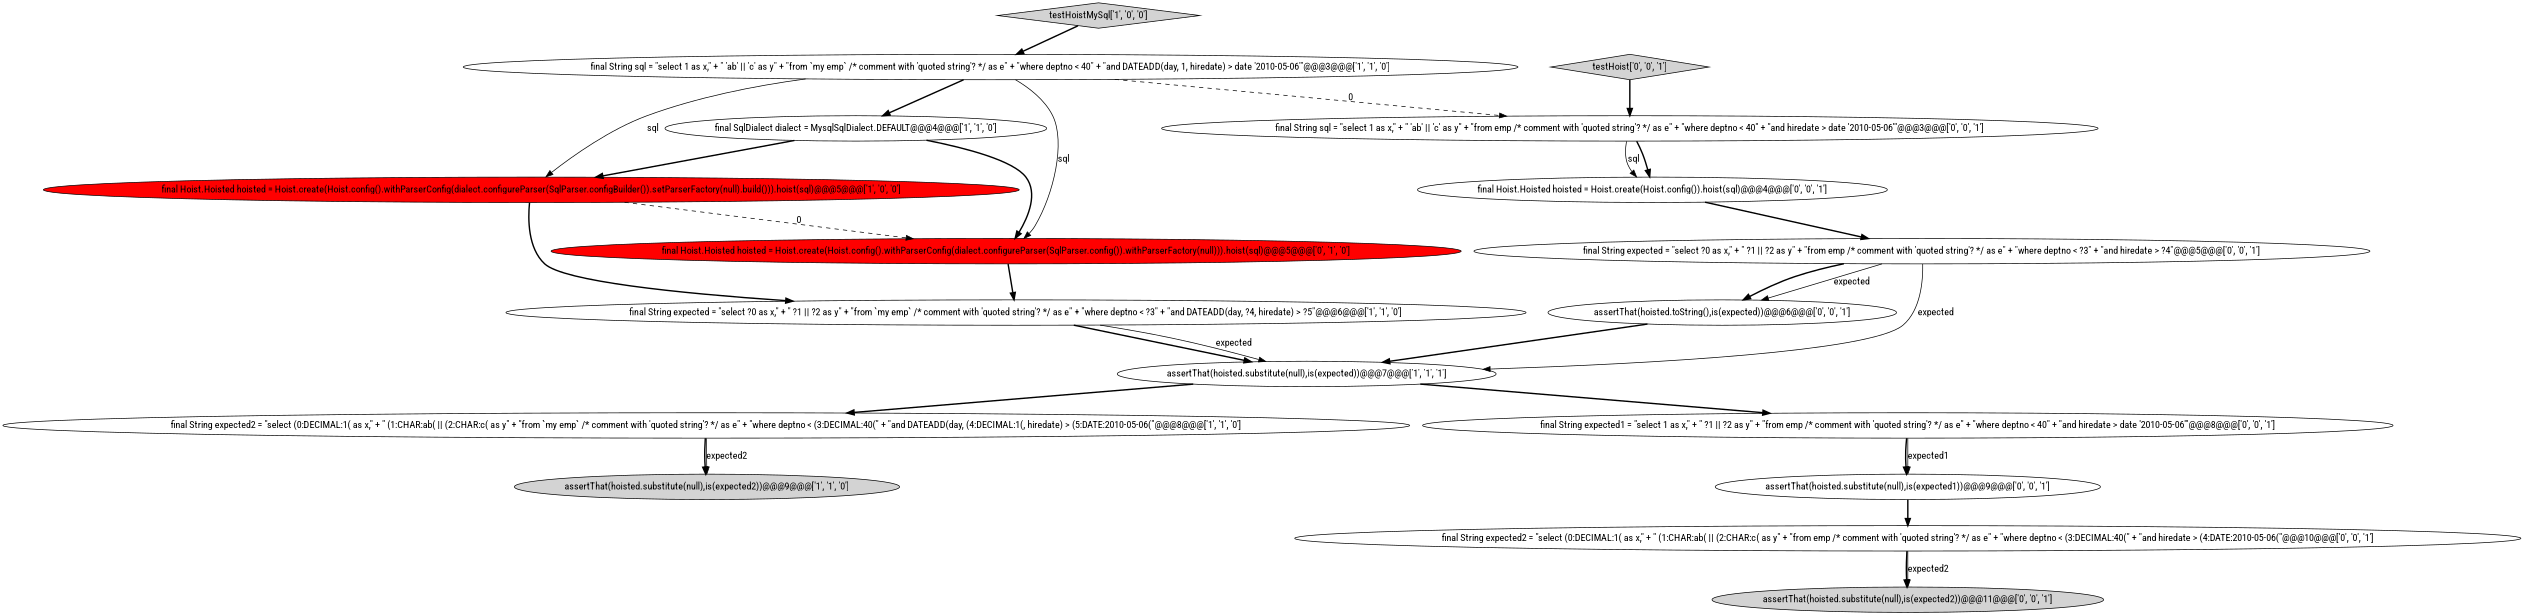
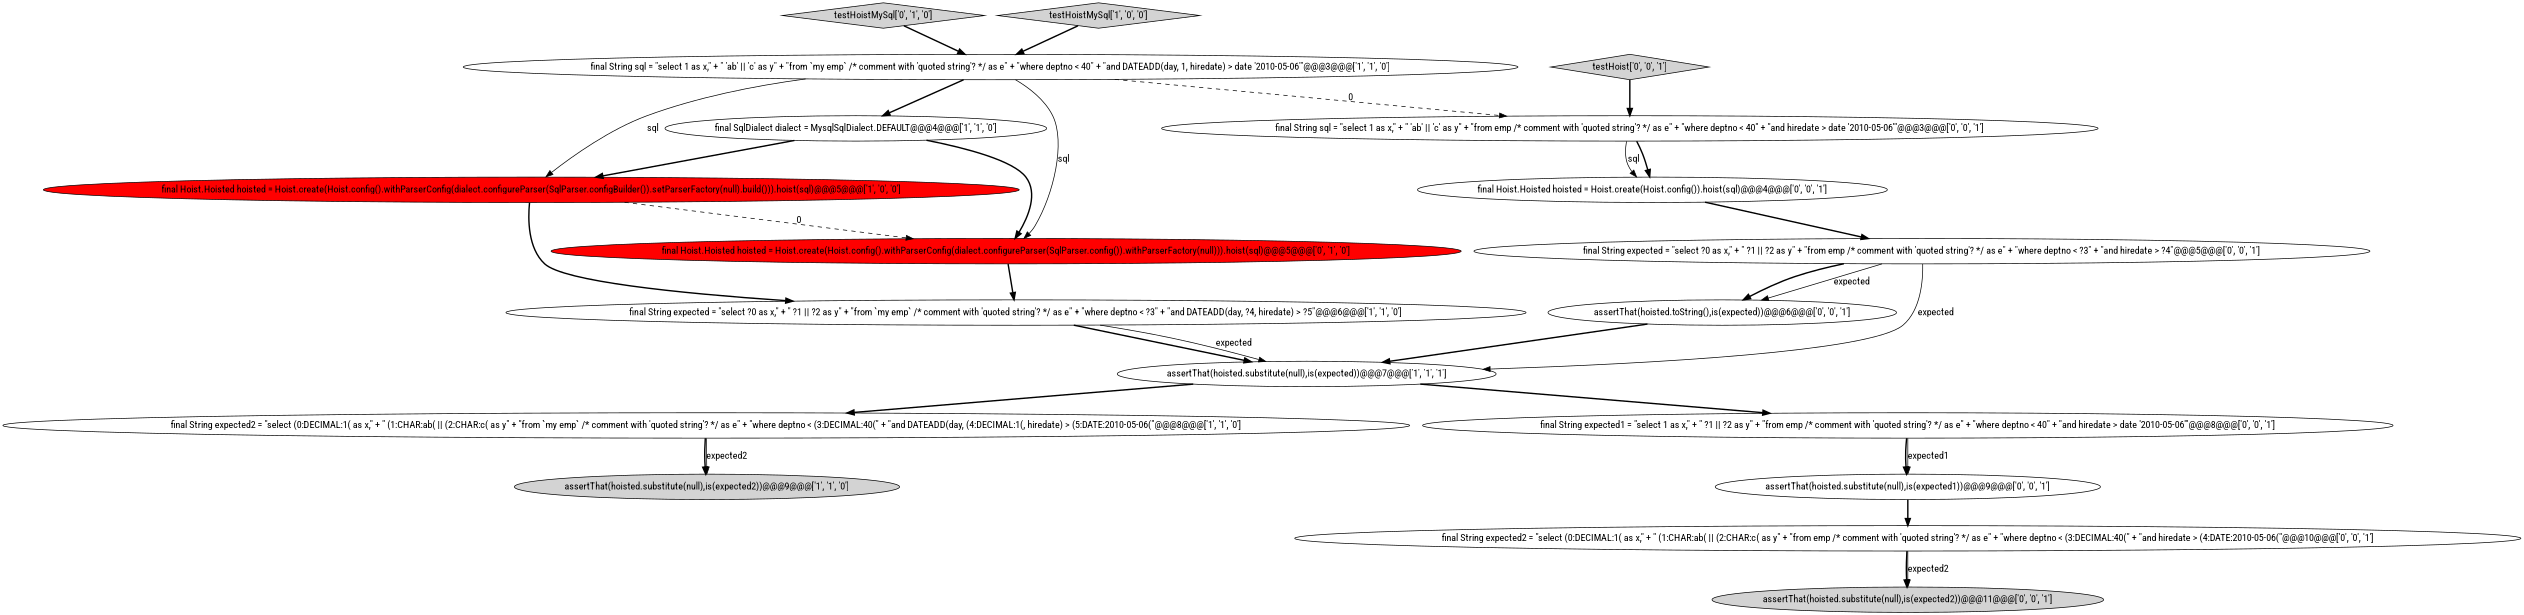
none -> (883, 16)
